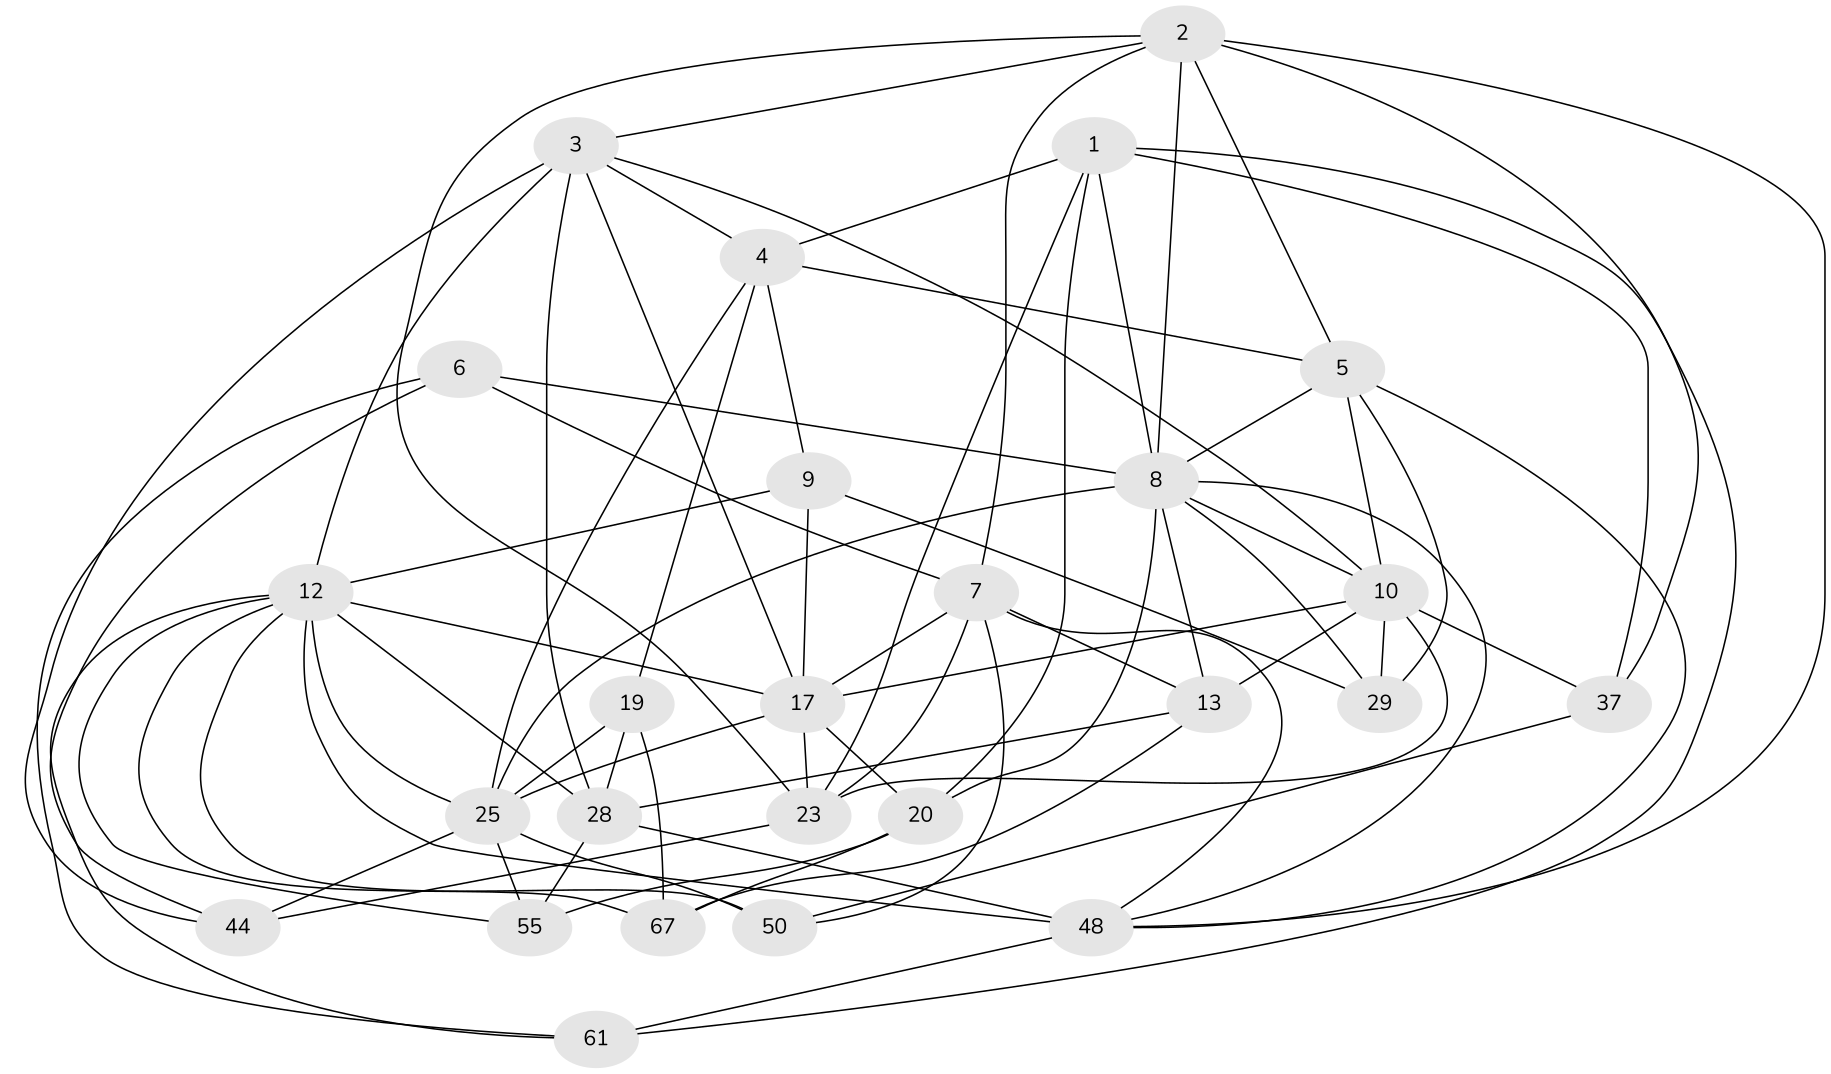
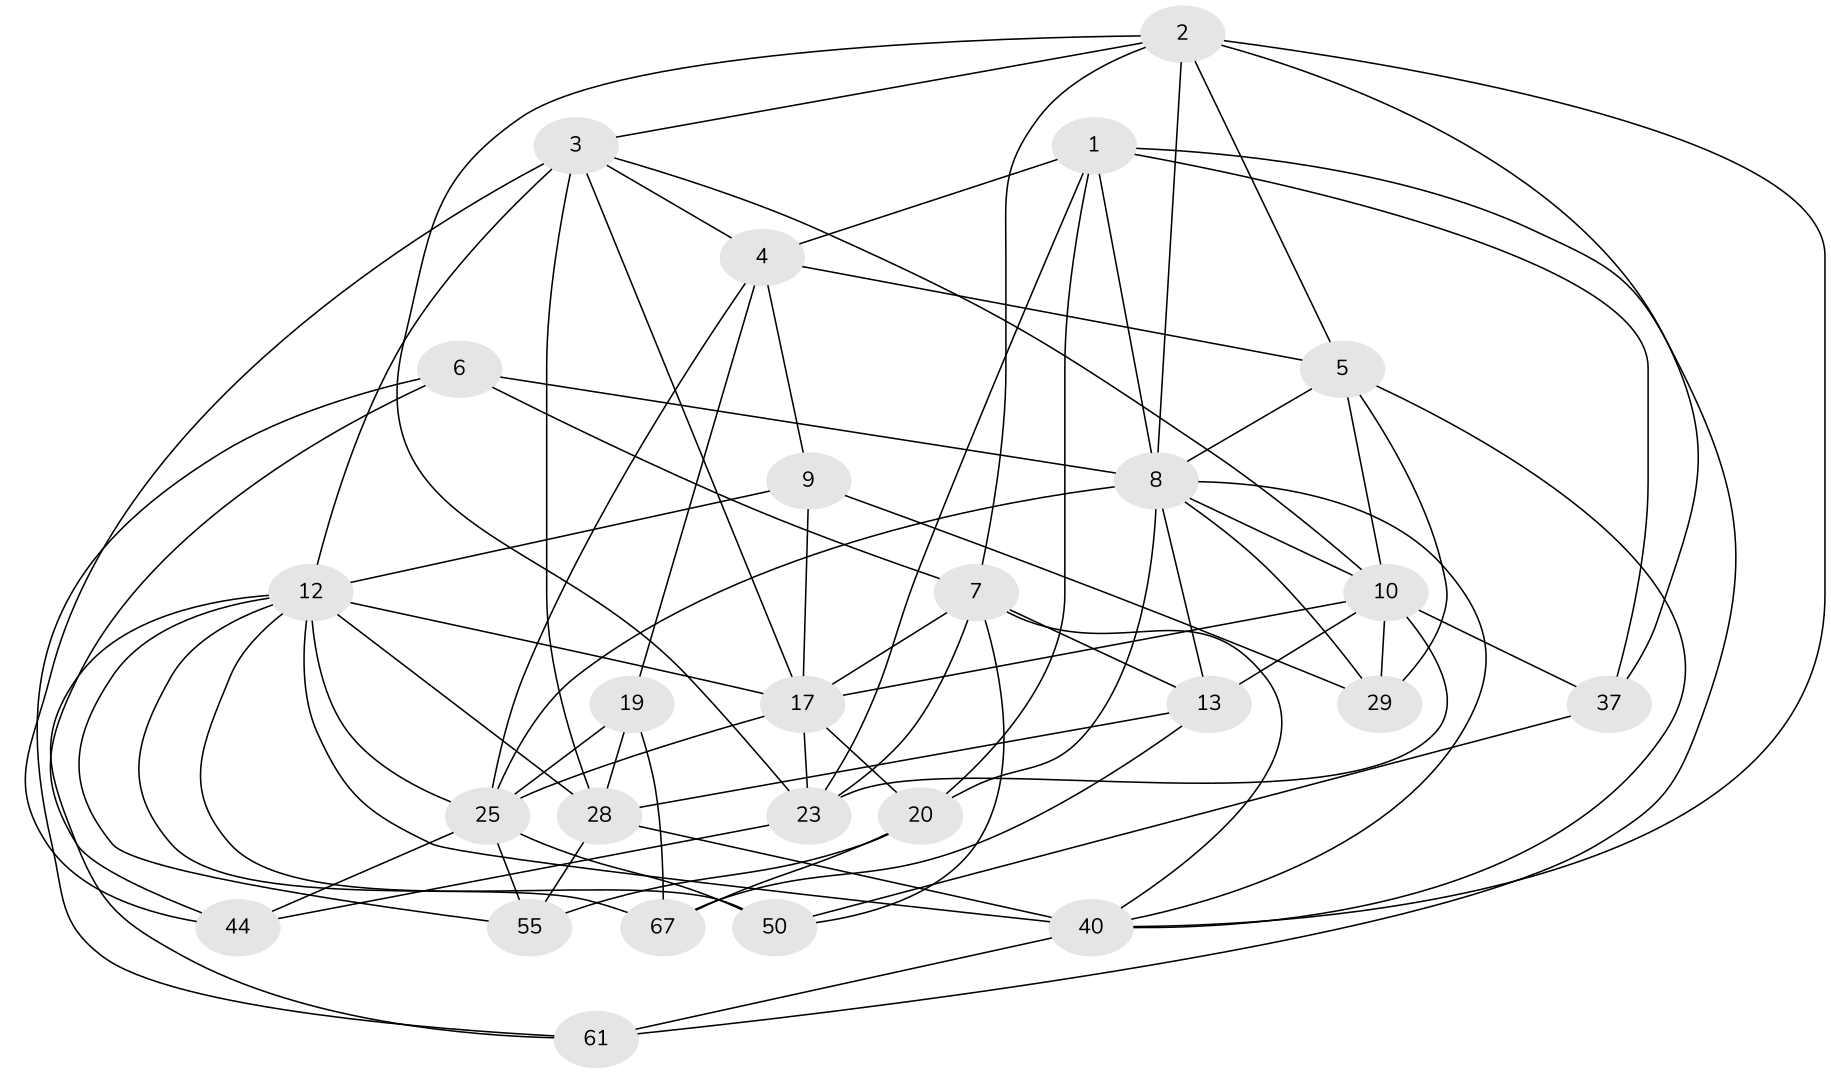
(1091, 928) -> (1091, 928)
